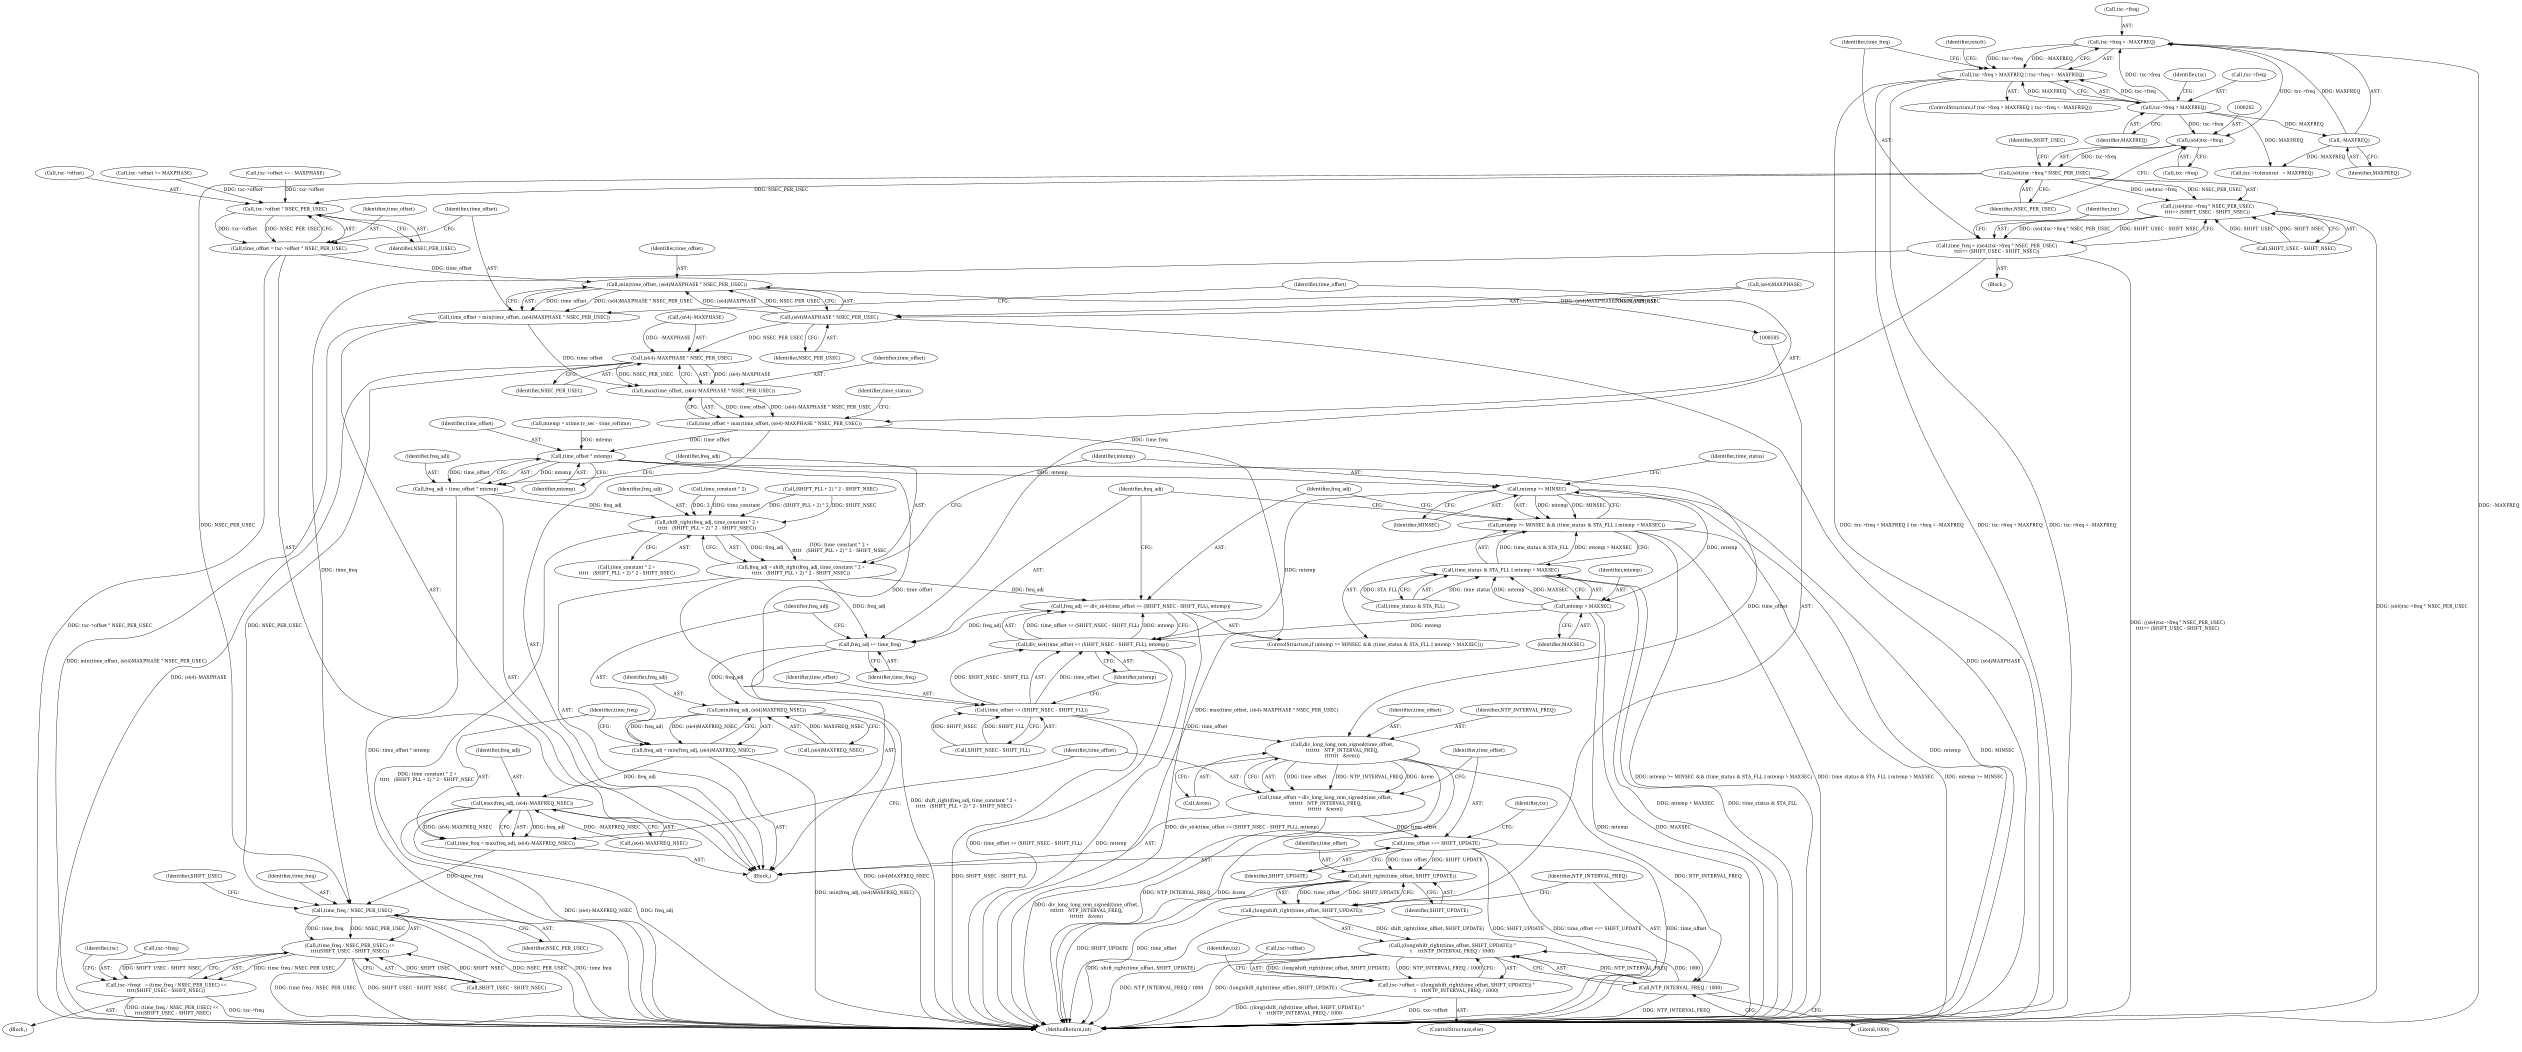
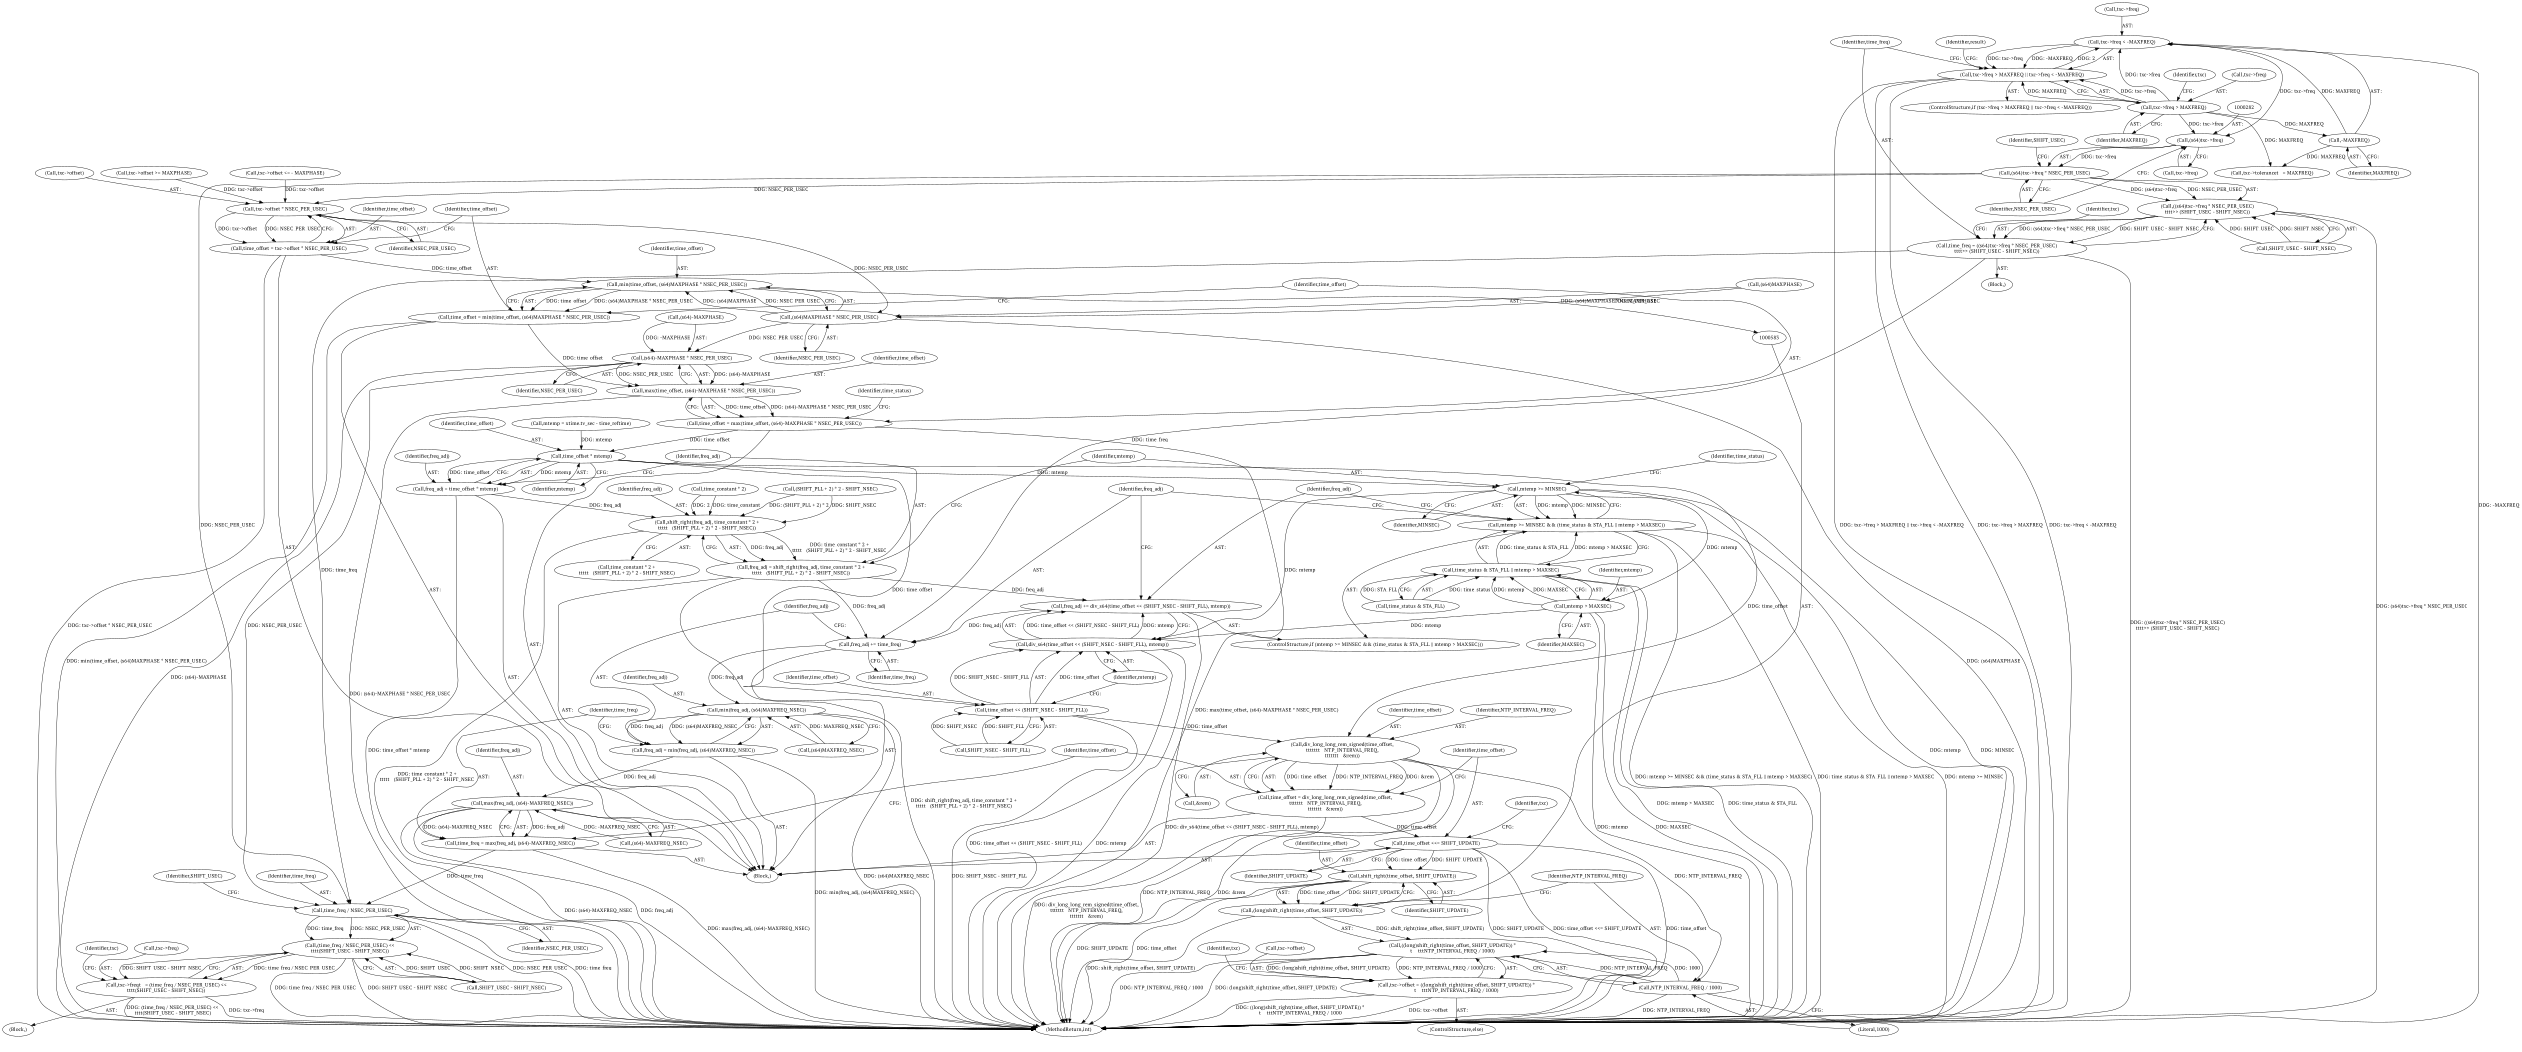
(2087, 59) -> (2087, 59)
none -> (617, 226)
none -> (398, 879)
none -> (764, 989)
(1752, 1010) -> (1752, 1010)
